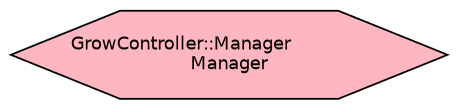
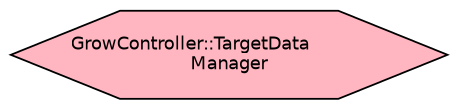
(229, 55) -> (229, 55)
